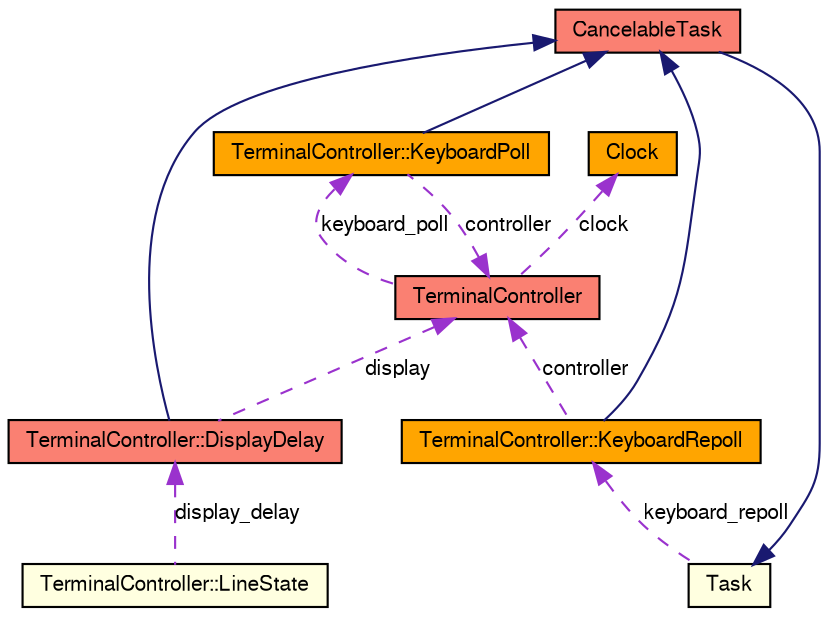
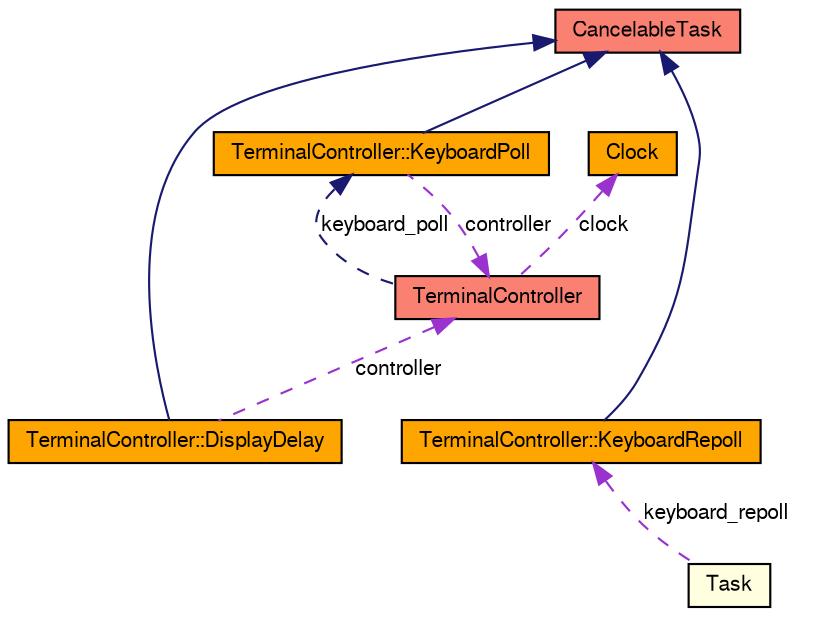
(332, 250) -> (332, 250)
(820, 283) -> none
(399, 370) -> (399, 370)
(545, 379) -> none
(175, 442) -> (175, 442)
(175, 585) -> none
